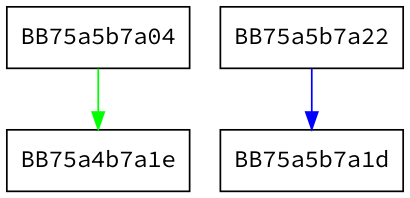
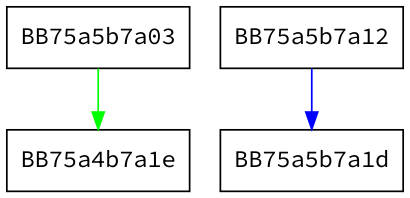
(98, 38) -> (98, 38)
(312, 38) -> (312, 38)
